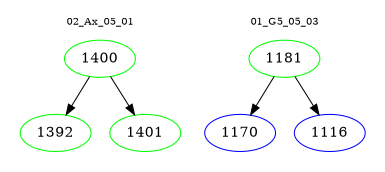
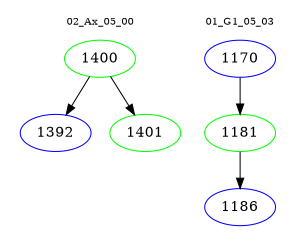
(100, 22) -> (100, 22)
(285, 22) -> (240, 22)
(265, 91) -> (240, 91)
(56, 133) -> (56, 133)
(330, 133) -> (240, 207)
